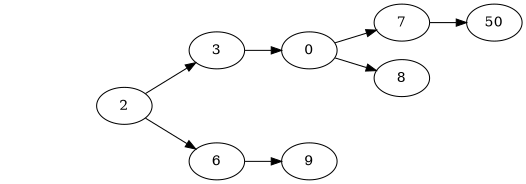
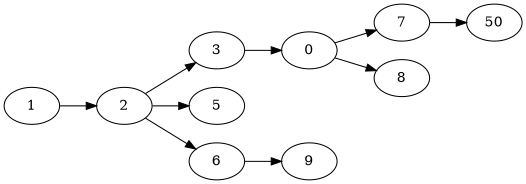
none -> (32, 106)
none -> (217, 106)
